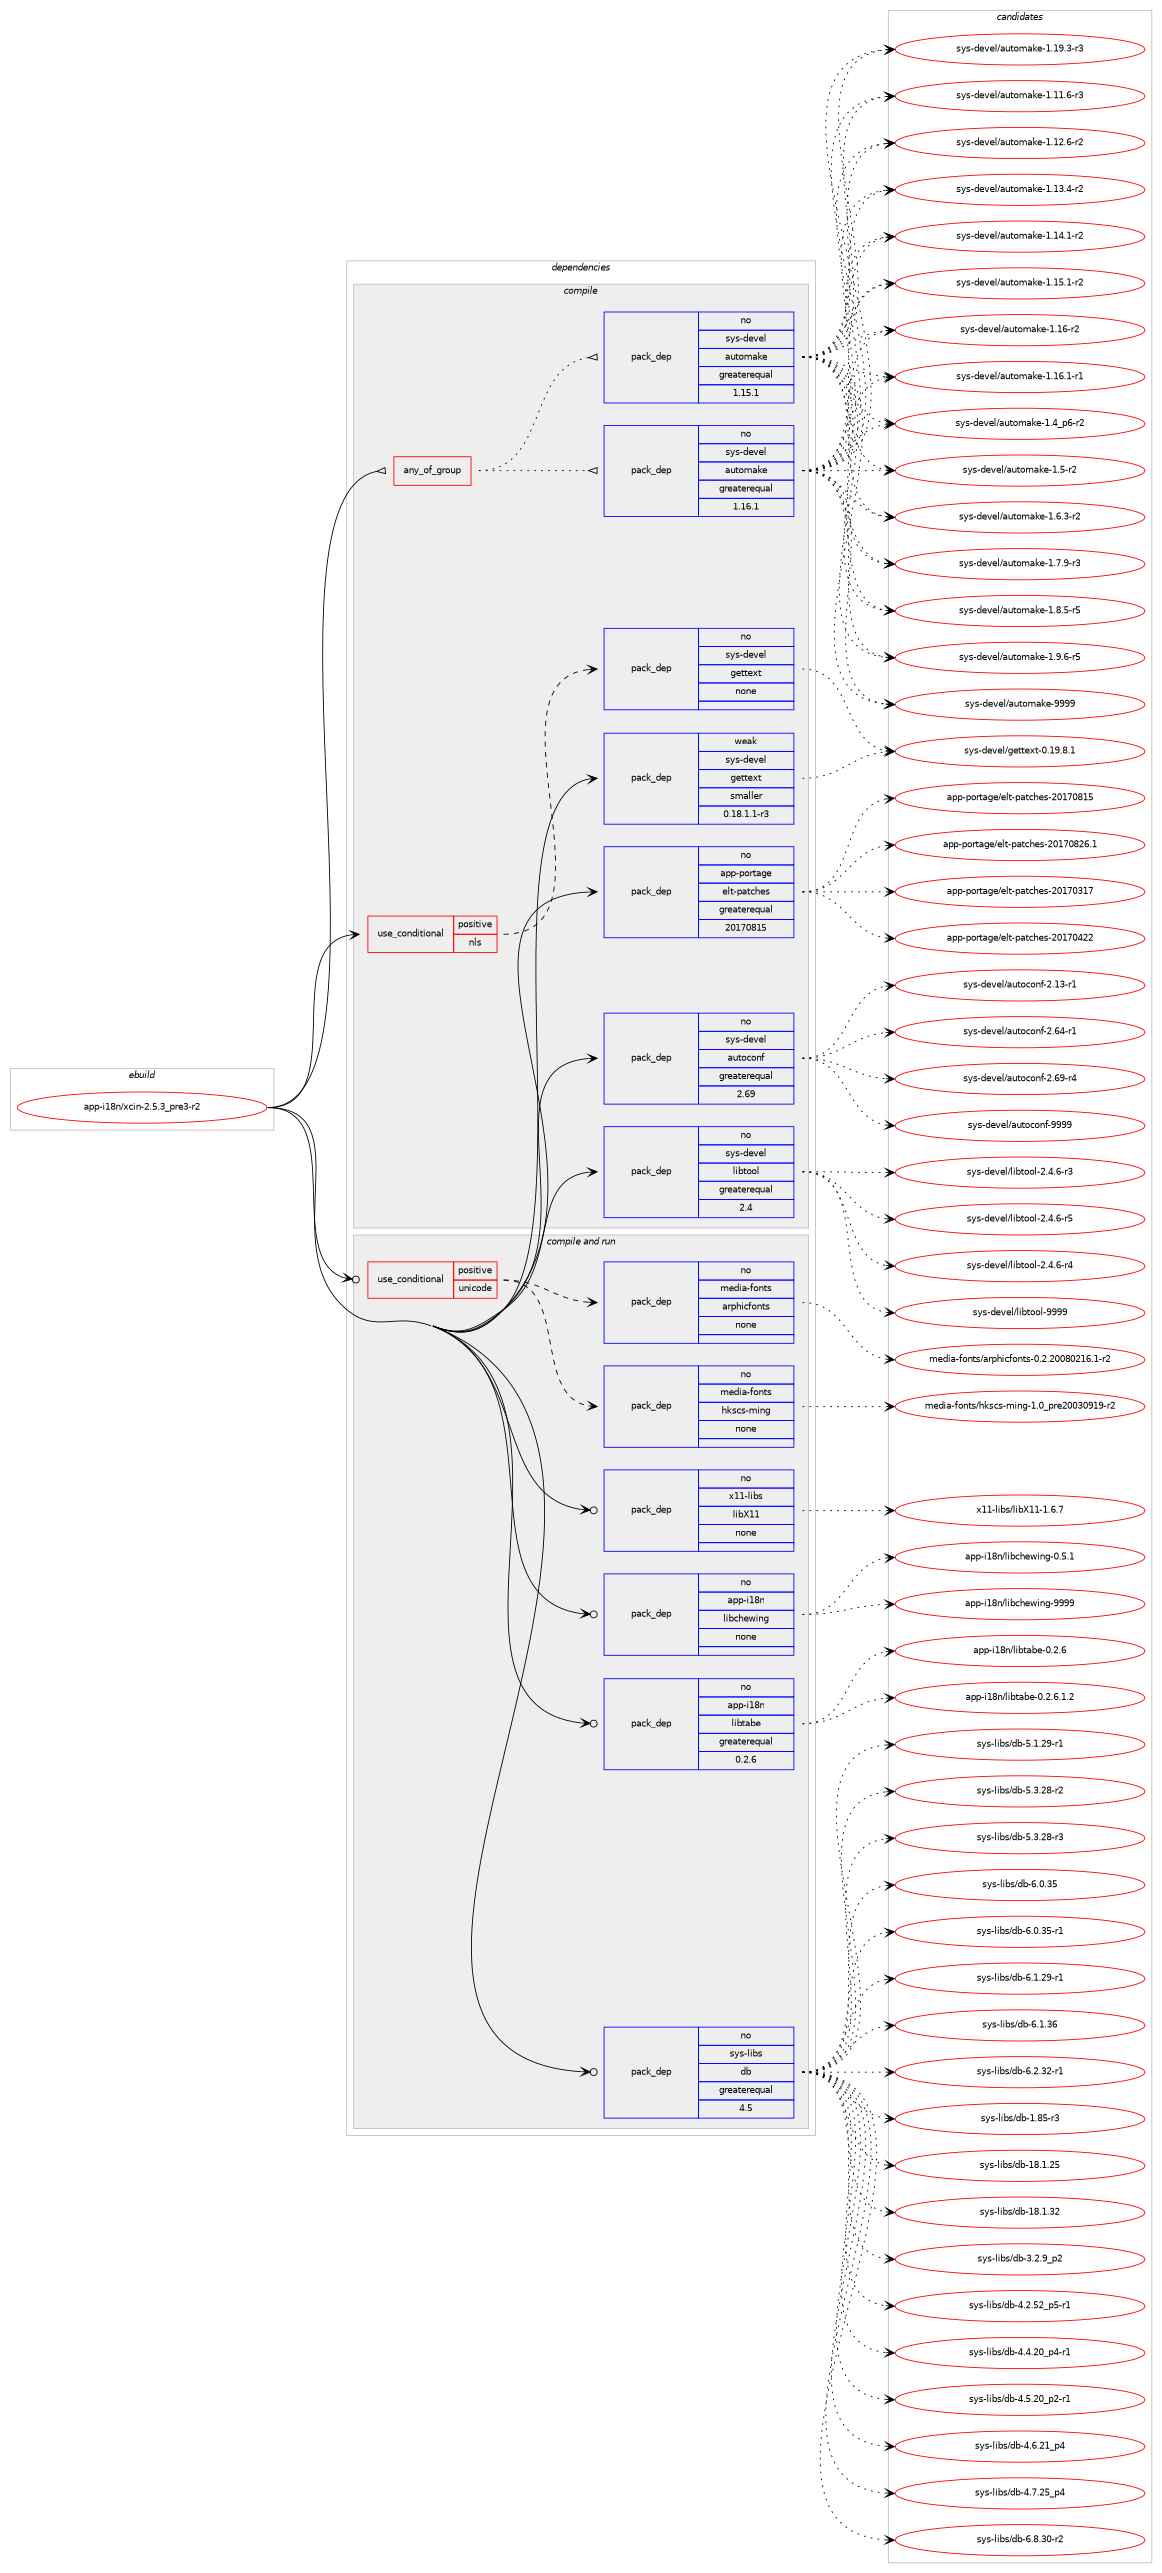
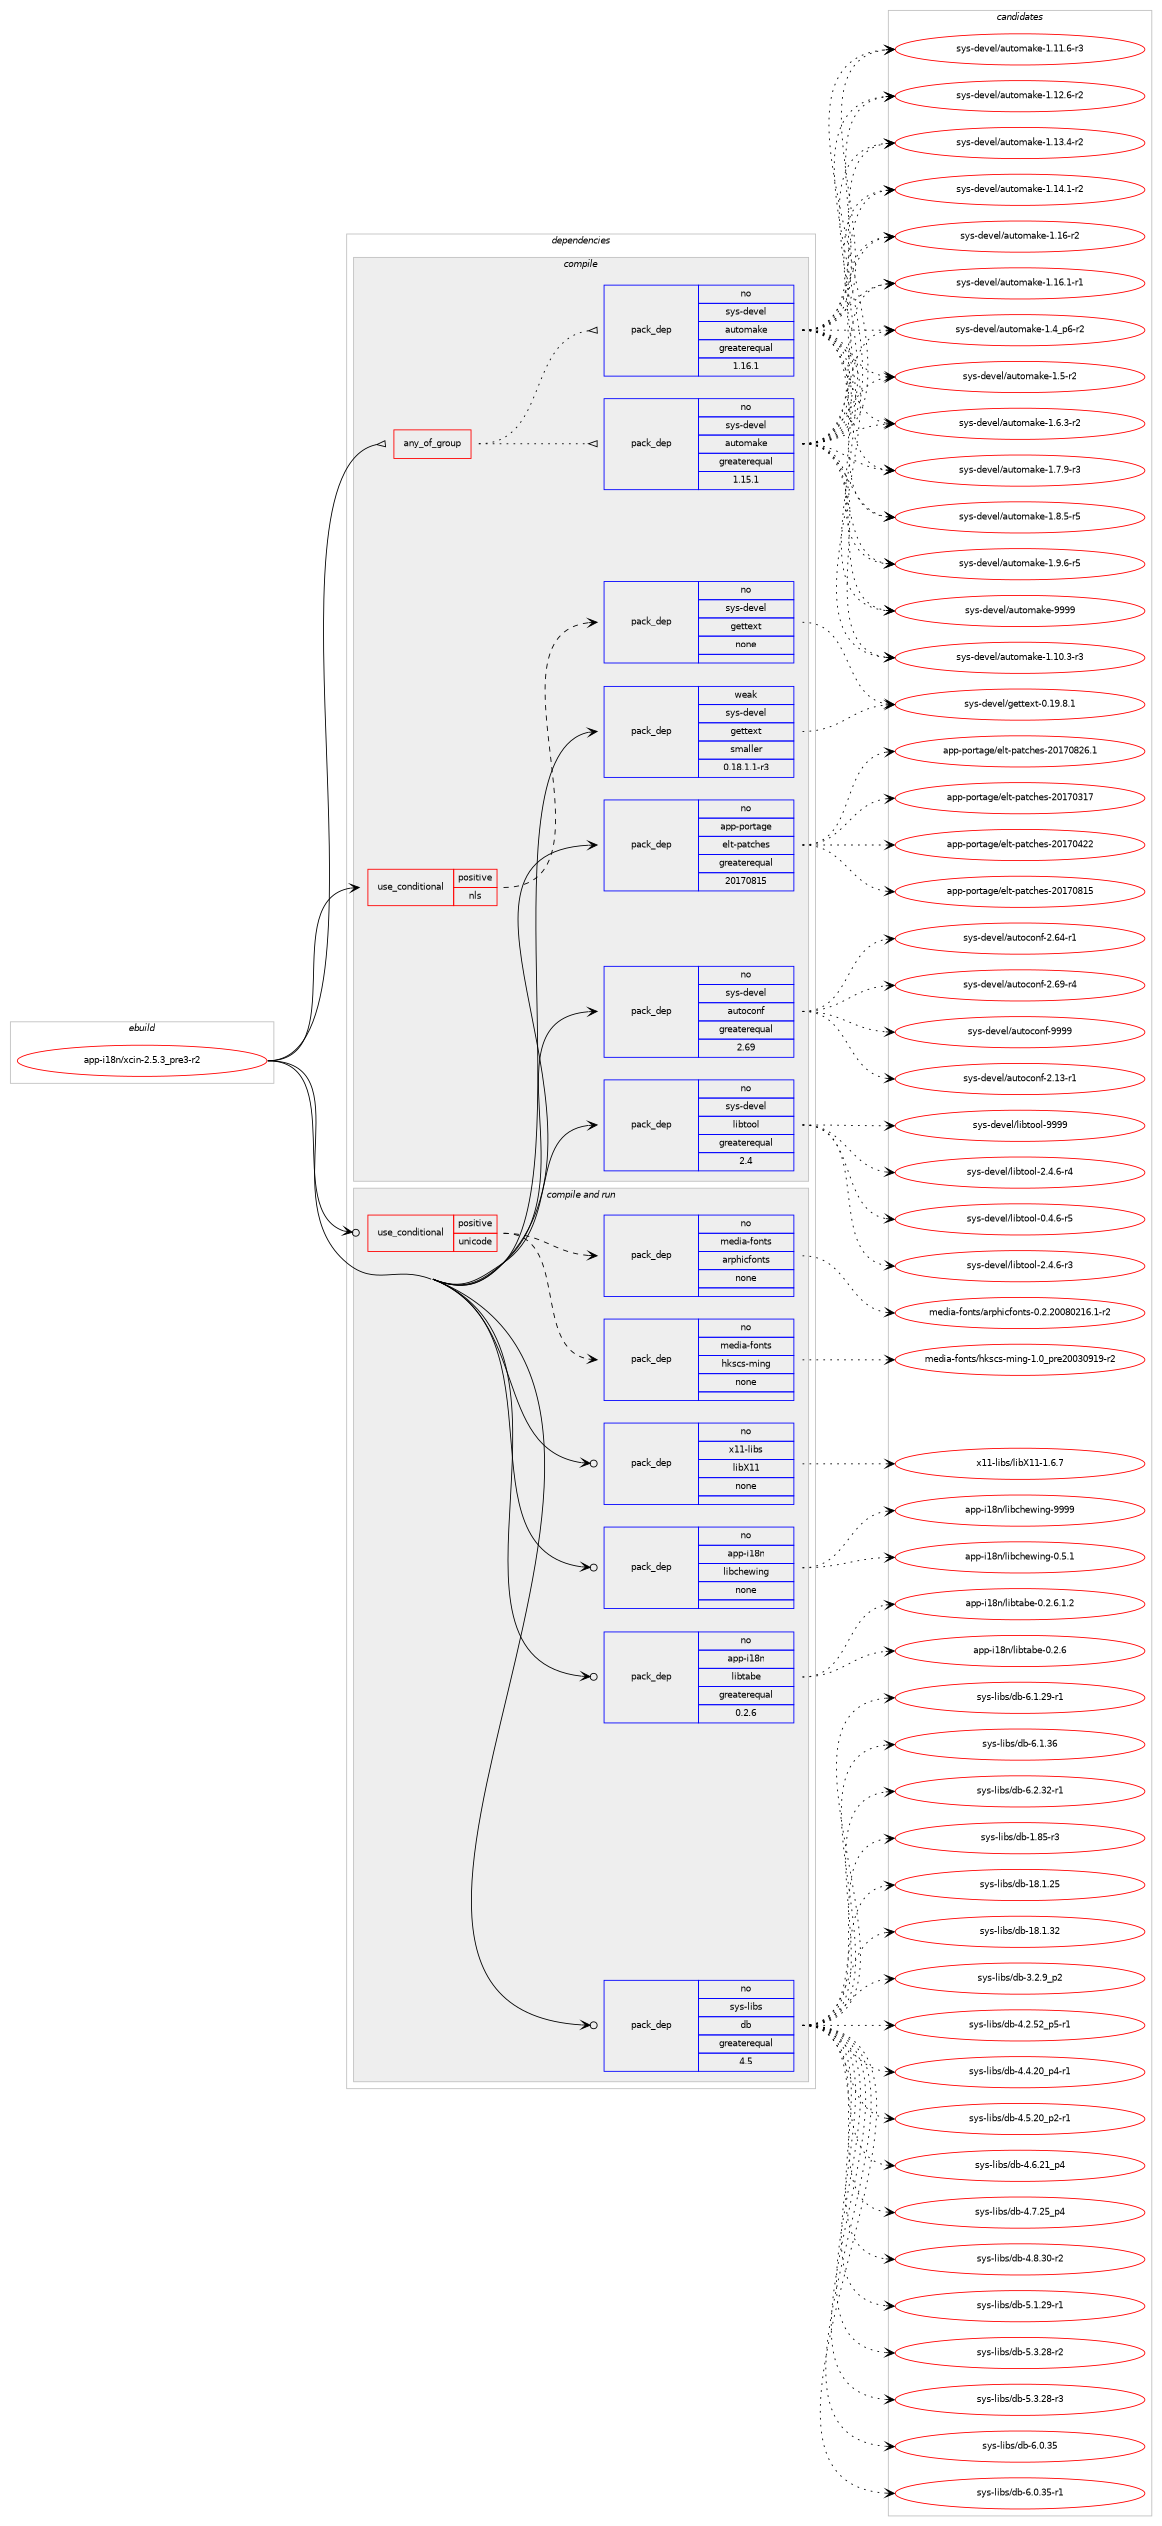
(1020, 49) -> (1020, 658)
(1020, 283) -> none
(1020, 1219) -> (1020, 1219)
(1020, 2540) -> (1020, 2259)
